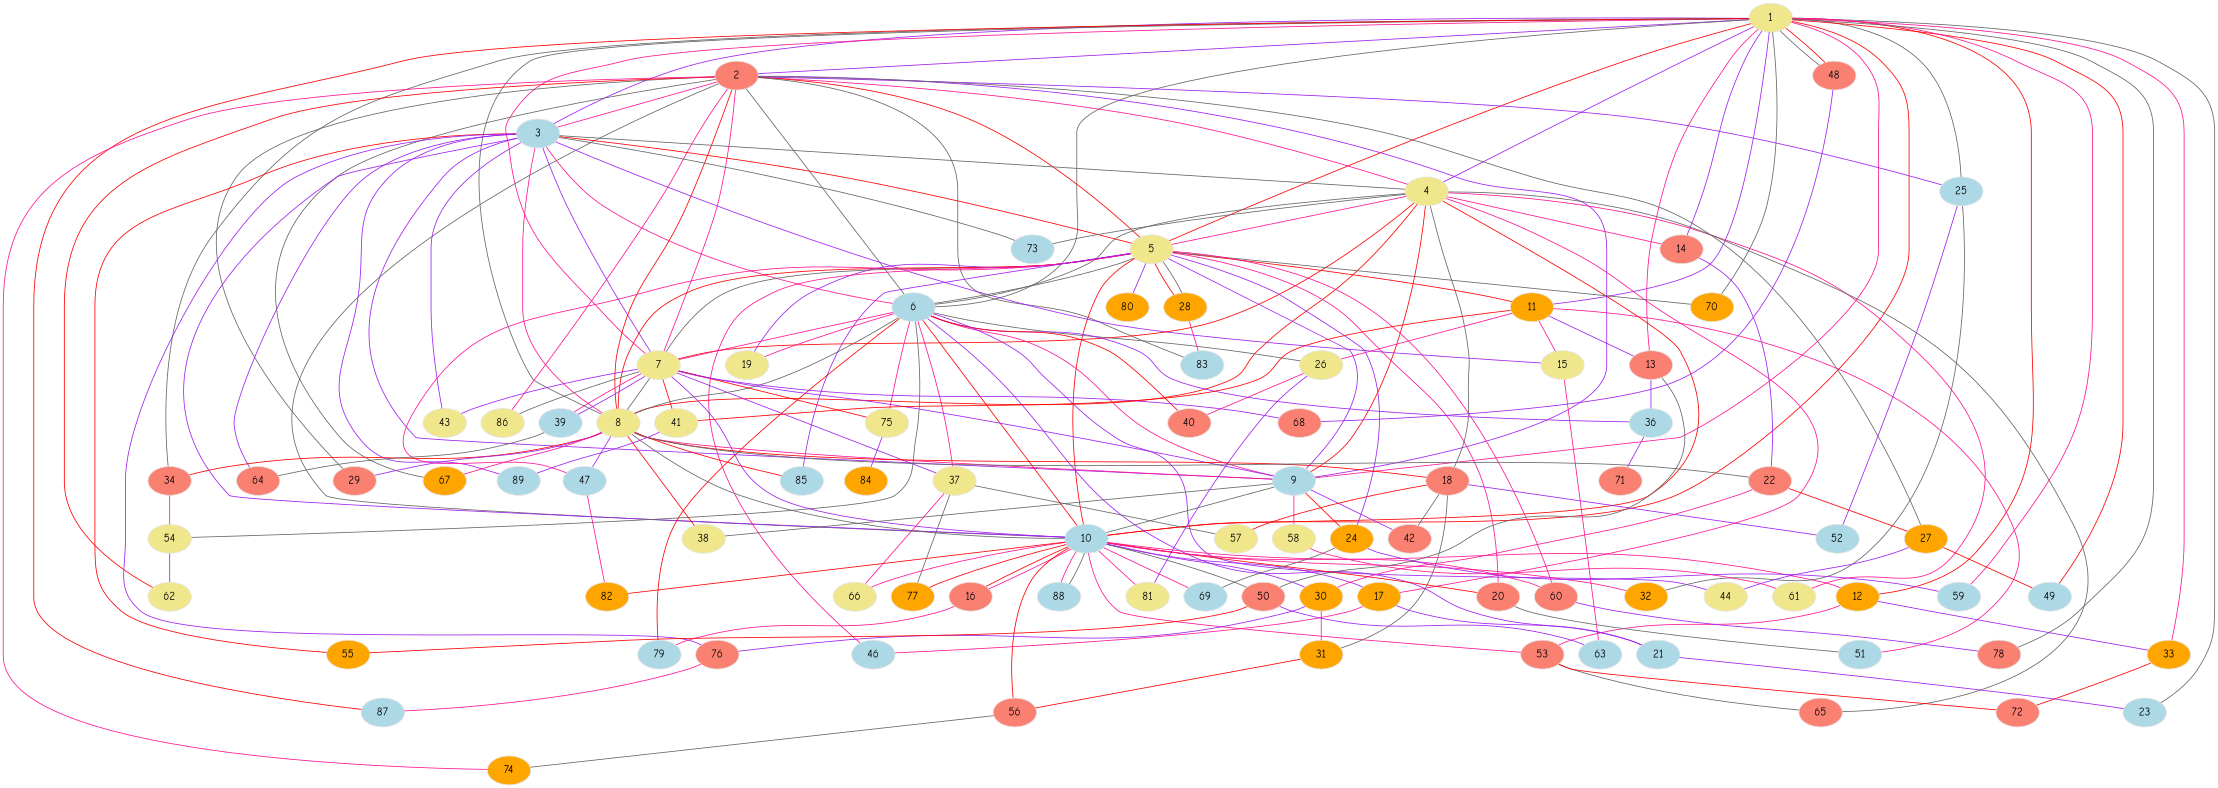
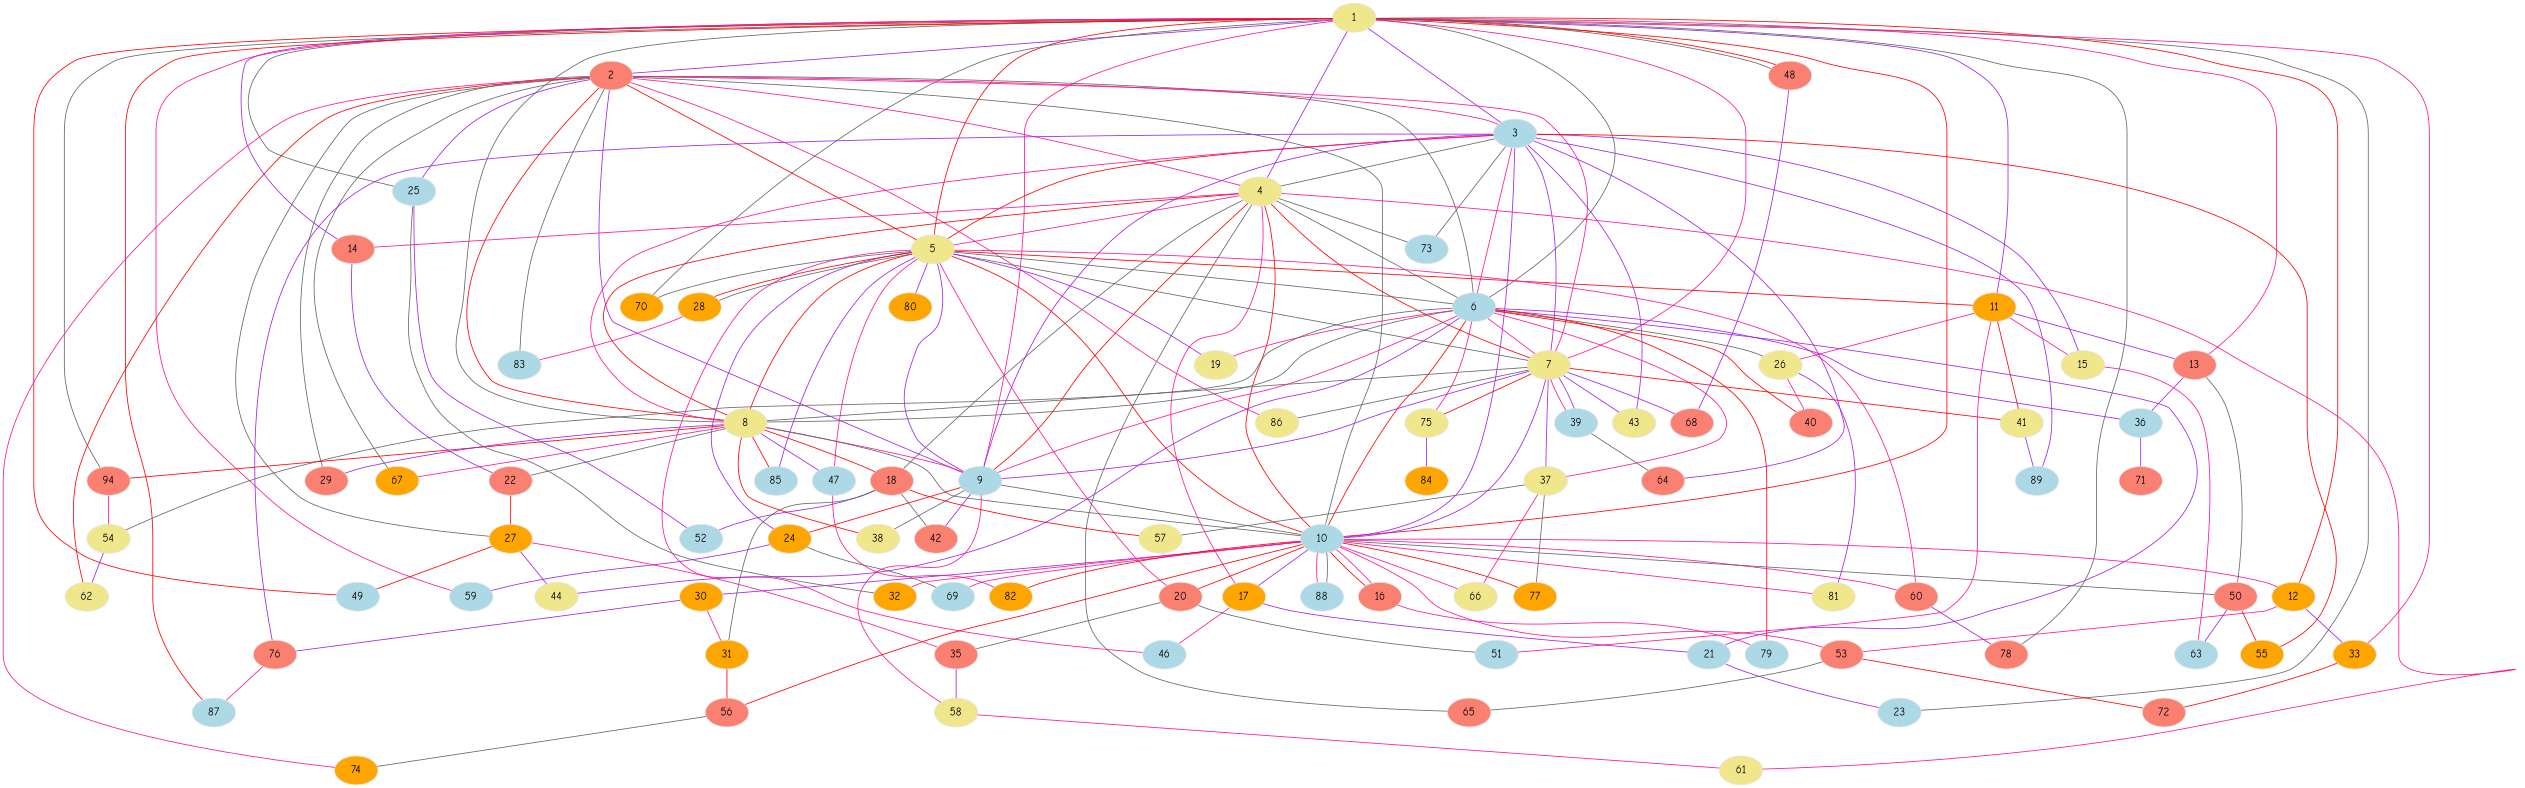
(170, 481) -> (109, 481)
(1546, 543) -> none
none -> (956, 655)
